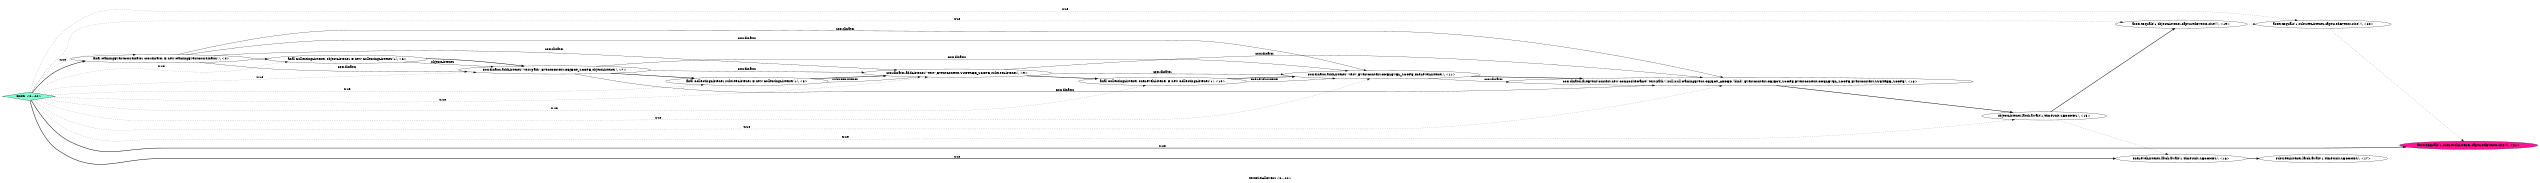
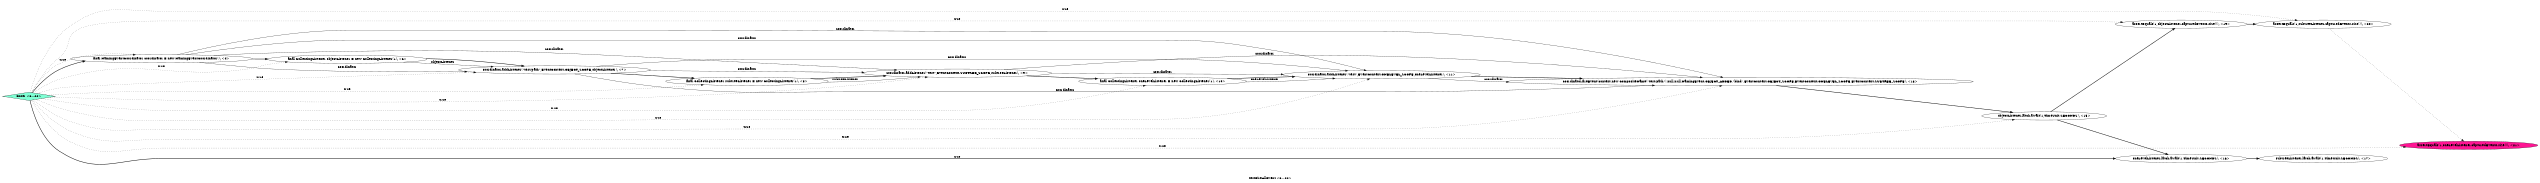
(2250, 24) -> (2250, 24)
(2112, 137) -> (2112, 137)
(1207, 148) -> (1207, 148)
